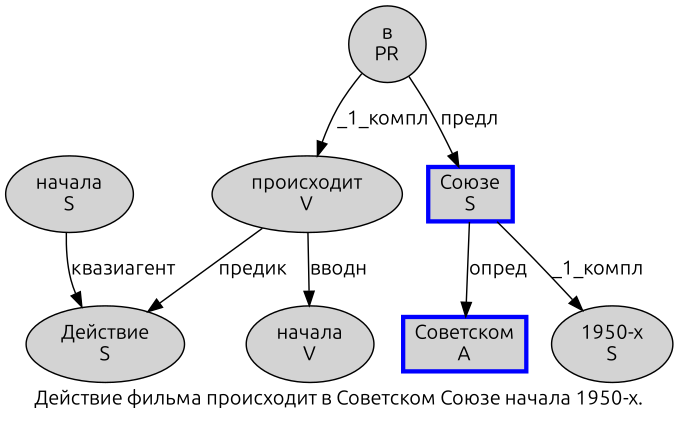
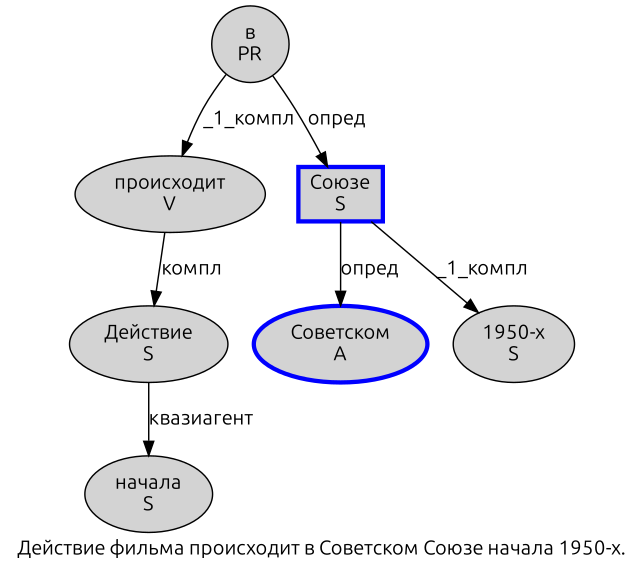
(470, 119) -> (337, 119)
(68, 264) -> (149, 412)
(254, 269) -> (192, 269)
(310, 344) -> none
(465, 344) -> (341, 344)
